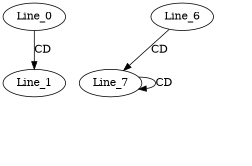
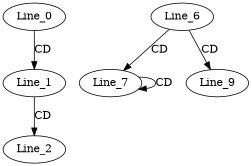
none -> (217, 83)
none -> (34, 149)
